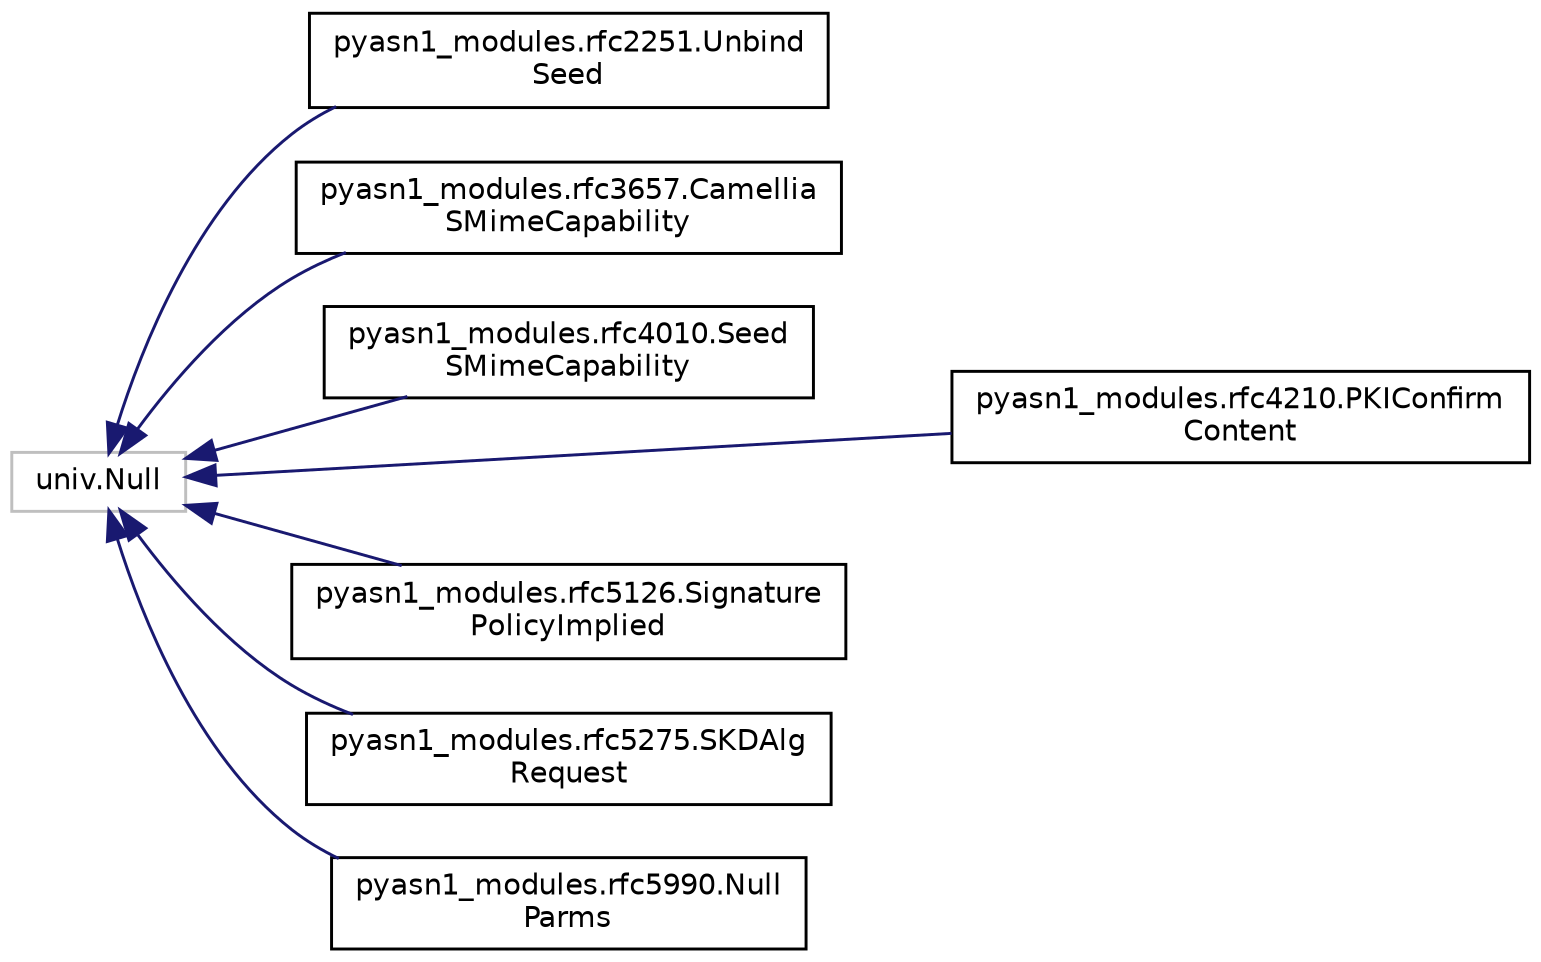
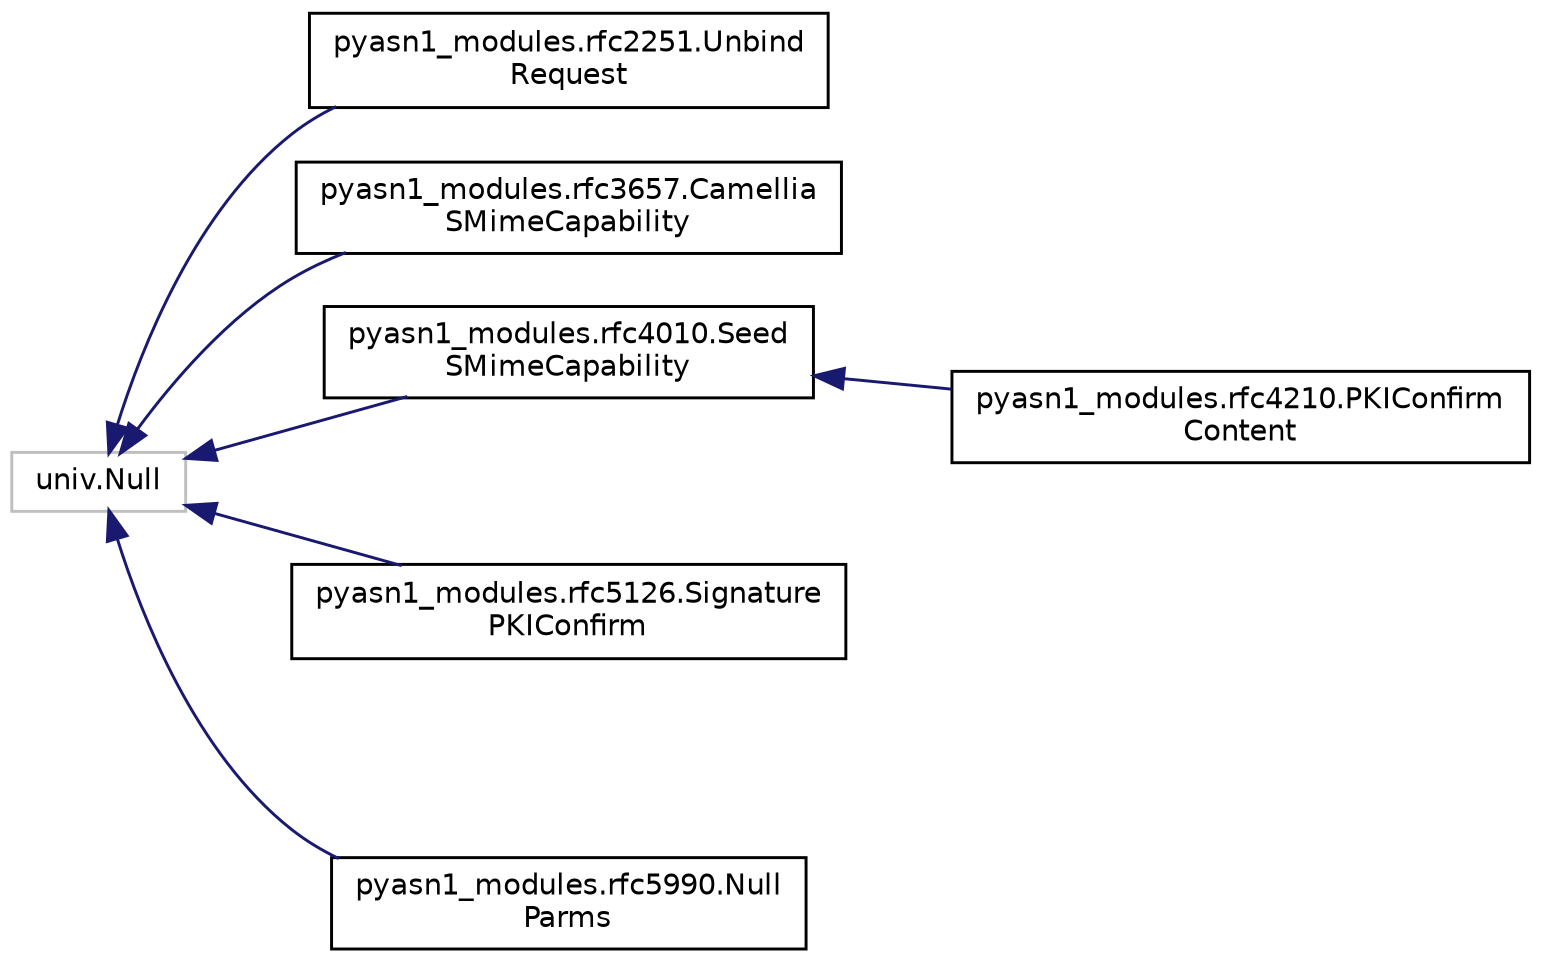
(569, 60) -> (569, 60)
(584, 454) -> (898, 384)
(569, 612) -> (569, 612)
(569, 759) -> none
